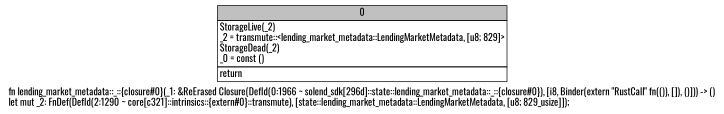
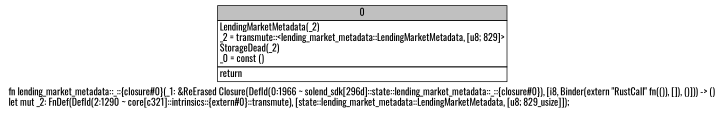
(248, 27) -> (270, 27)
